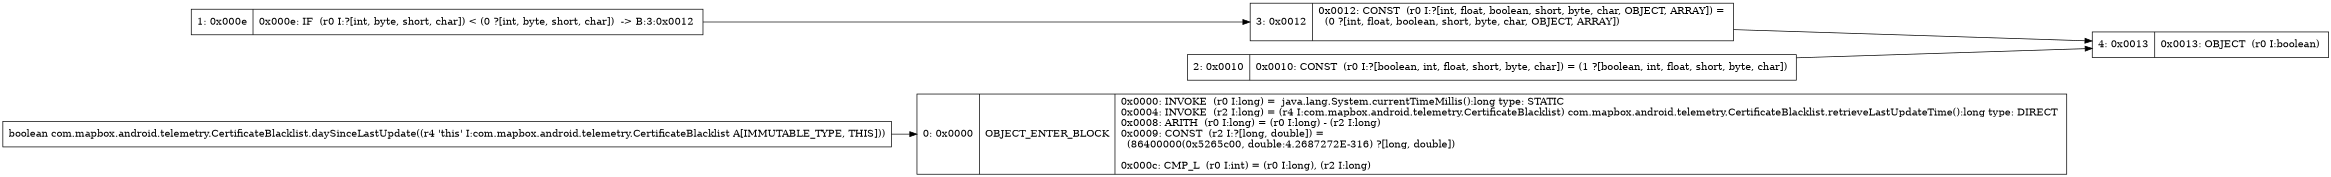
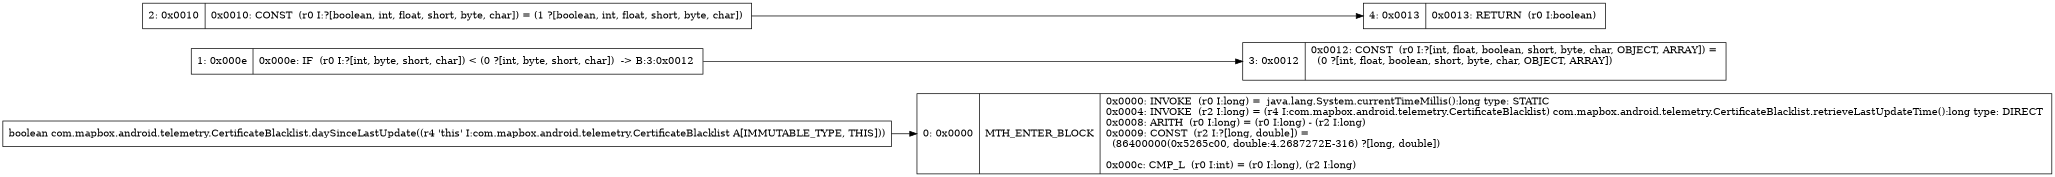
(1909, 35) -> none
(2242, 44) -> (1516, 16)
(1047, 134) -> (1040, 133)
